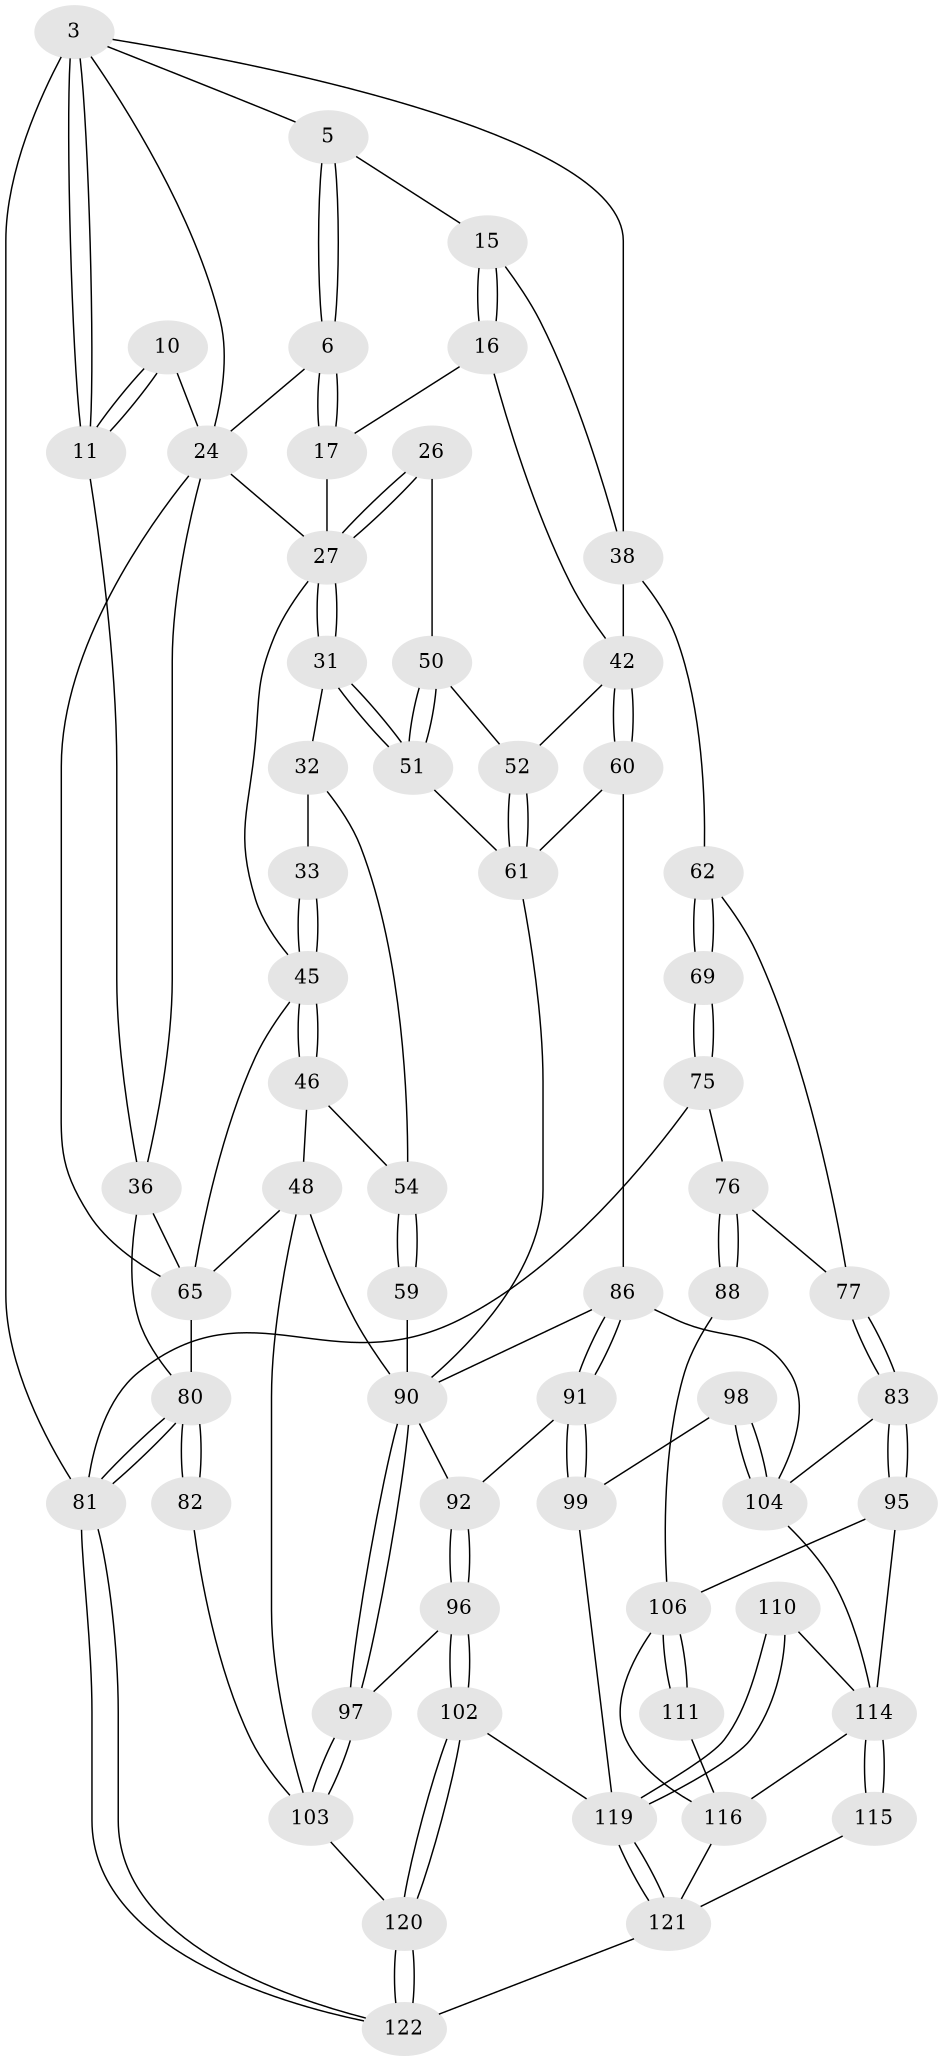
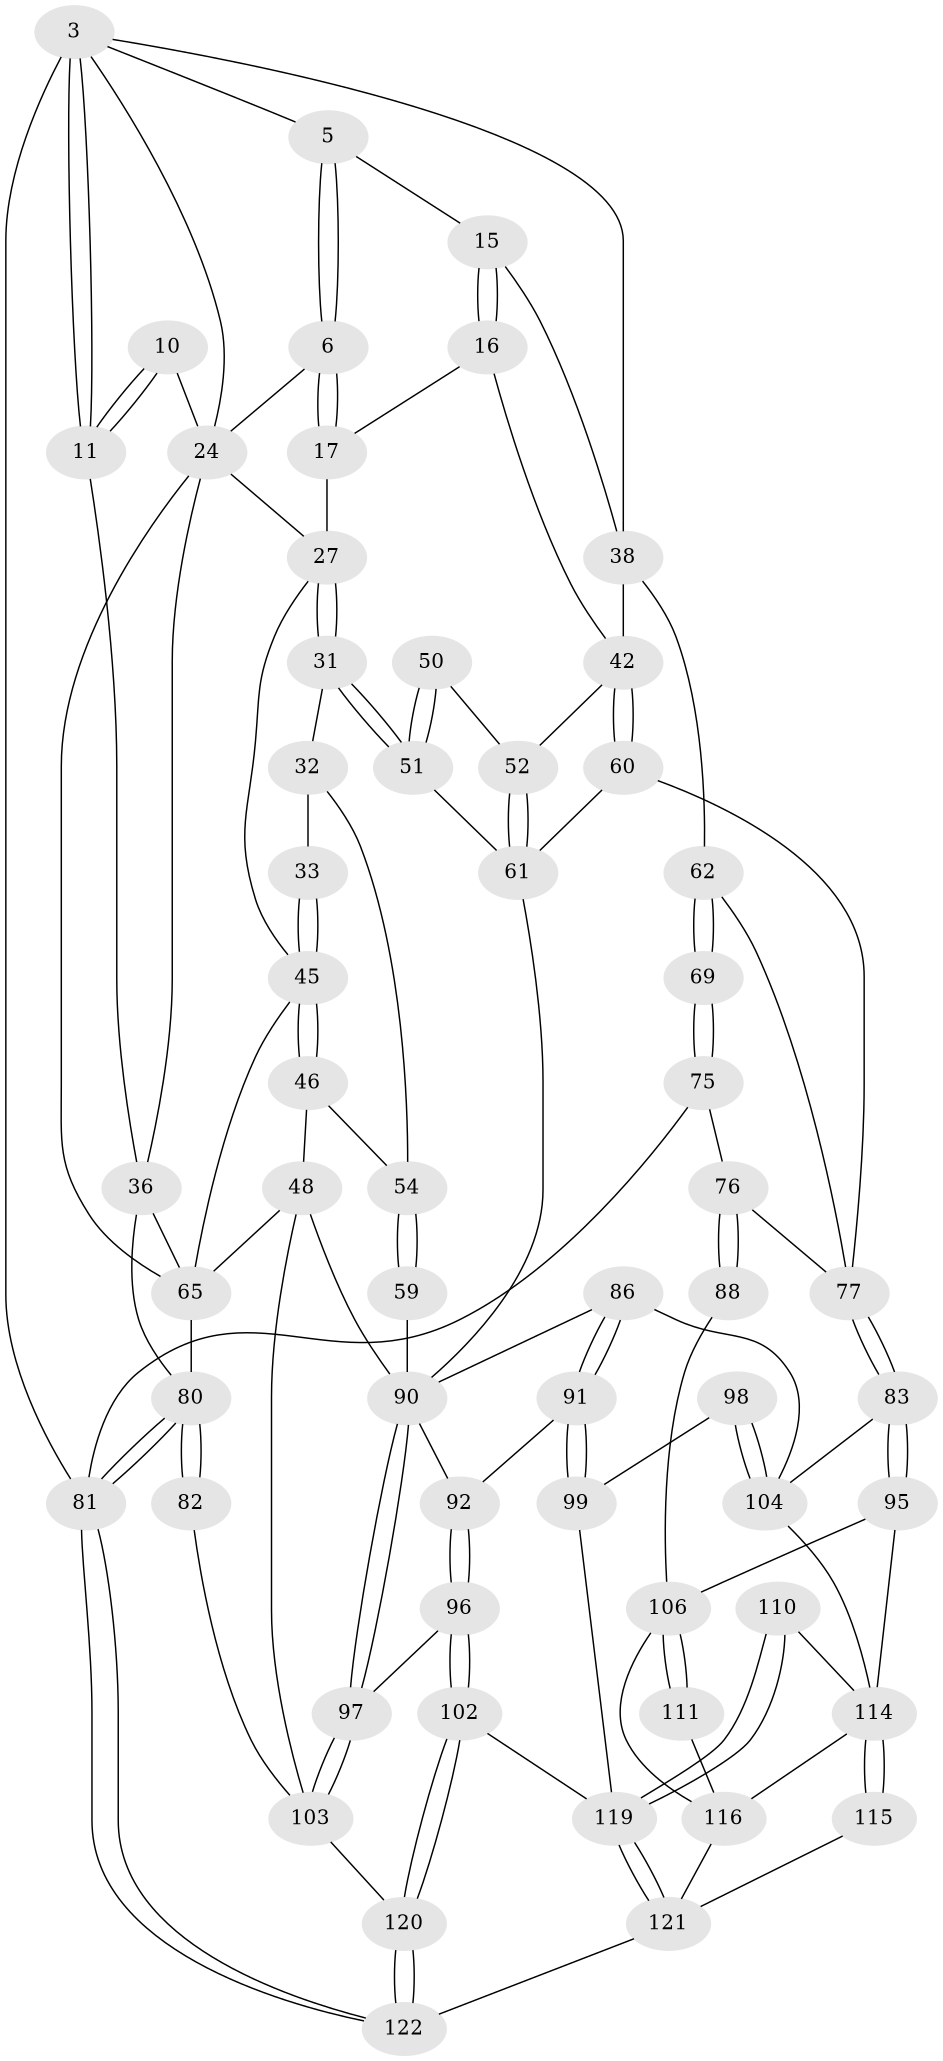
(432, 453) -> none
(623, 1031) -> (863, 971)
